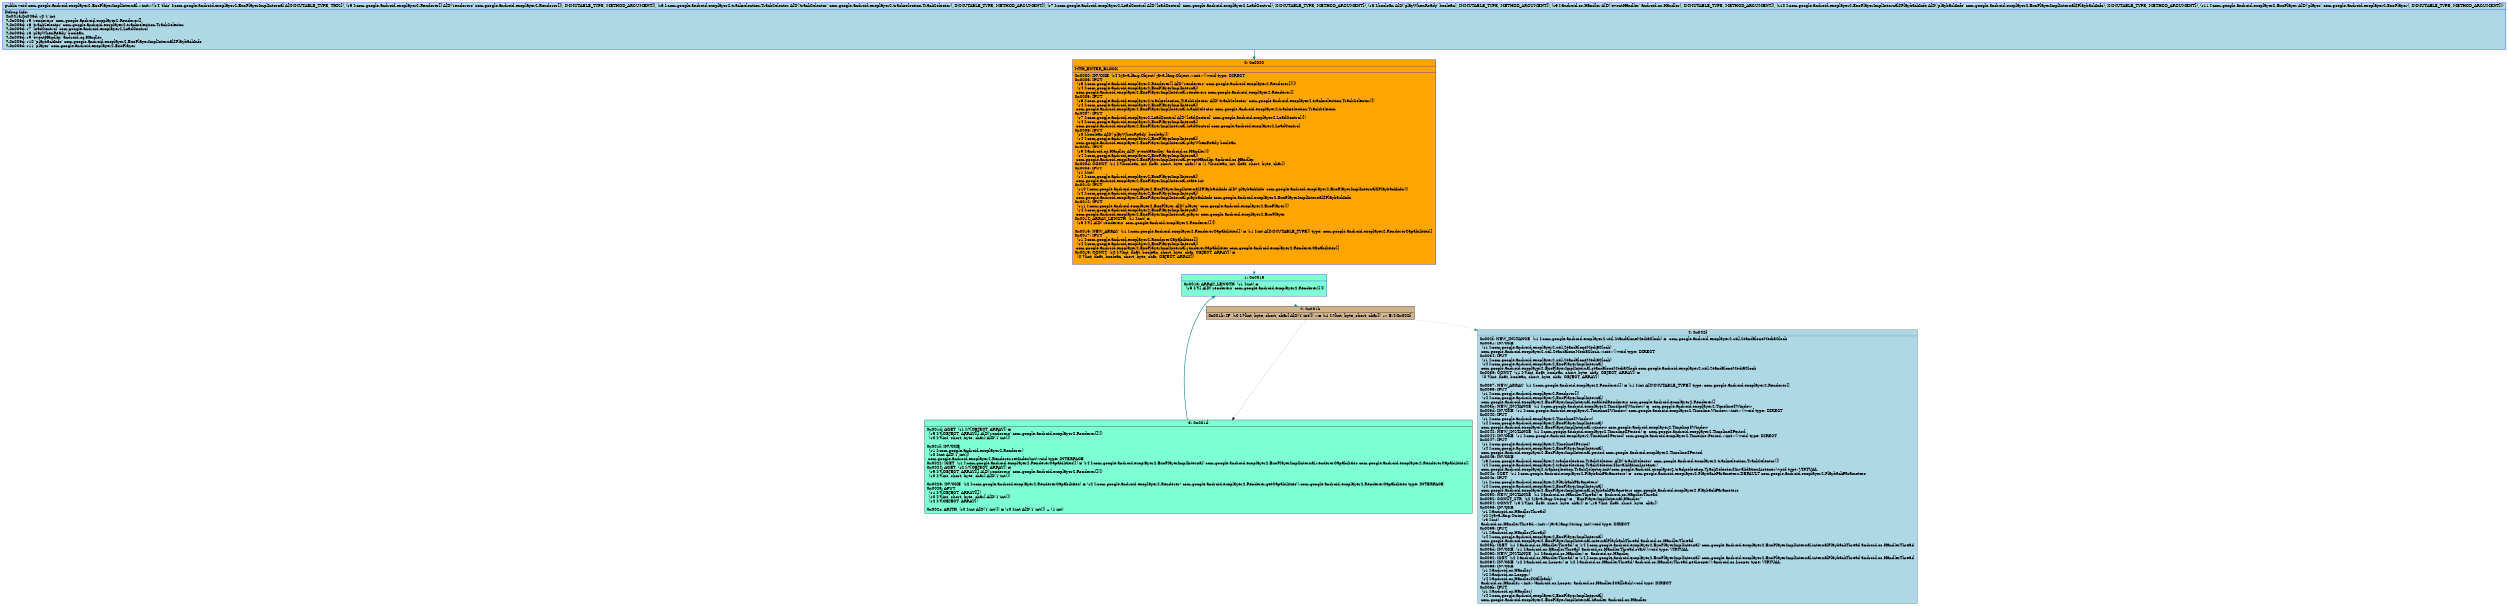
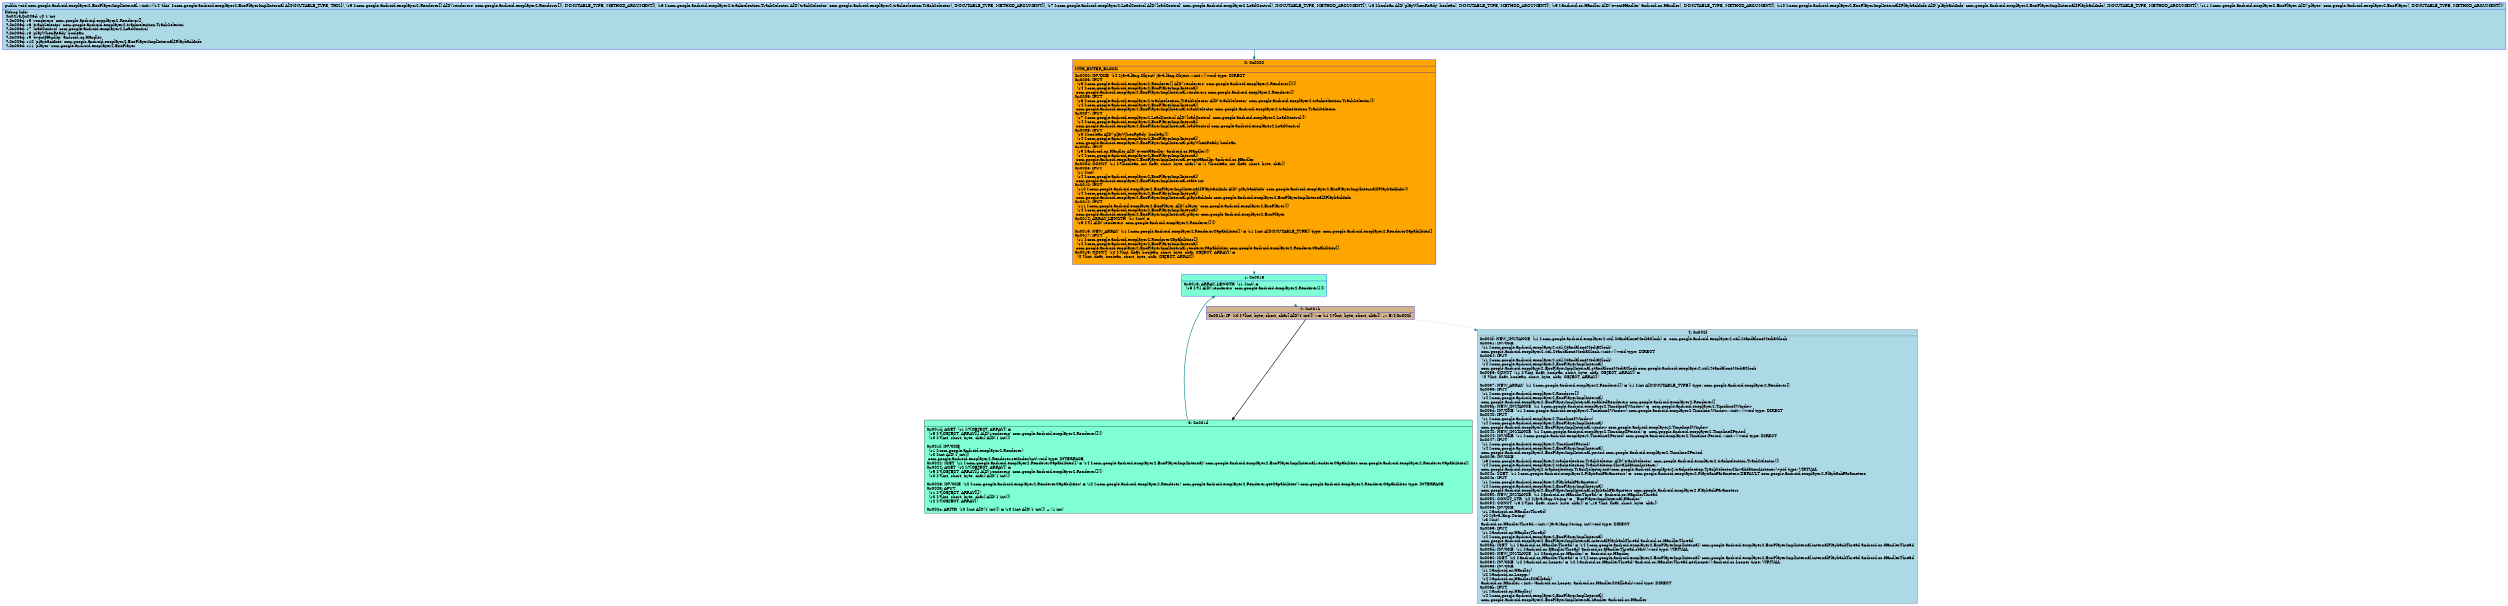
(1310, 313) -> (1310, 313)
(1270, 369) -> (1270, 369)
